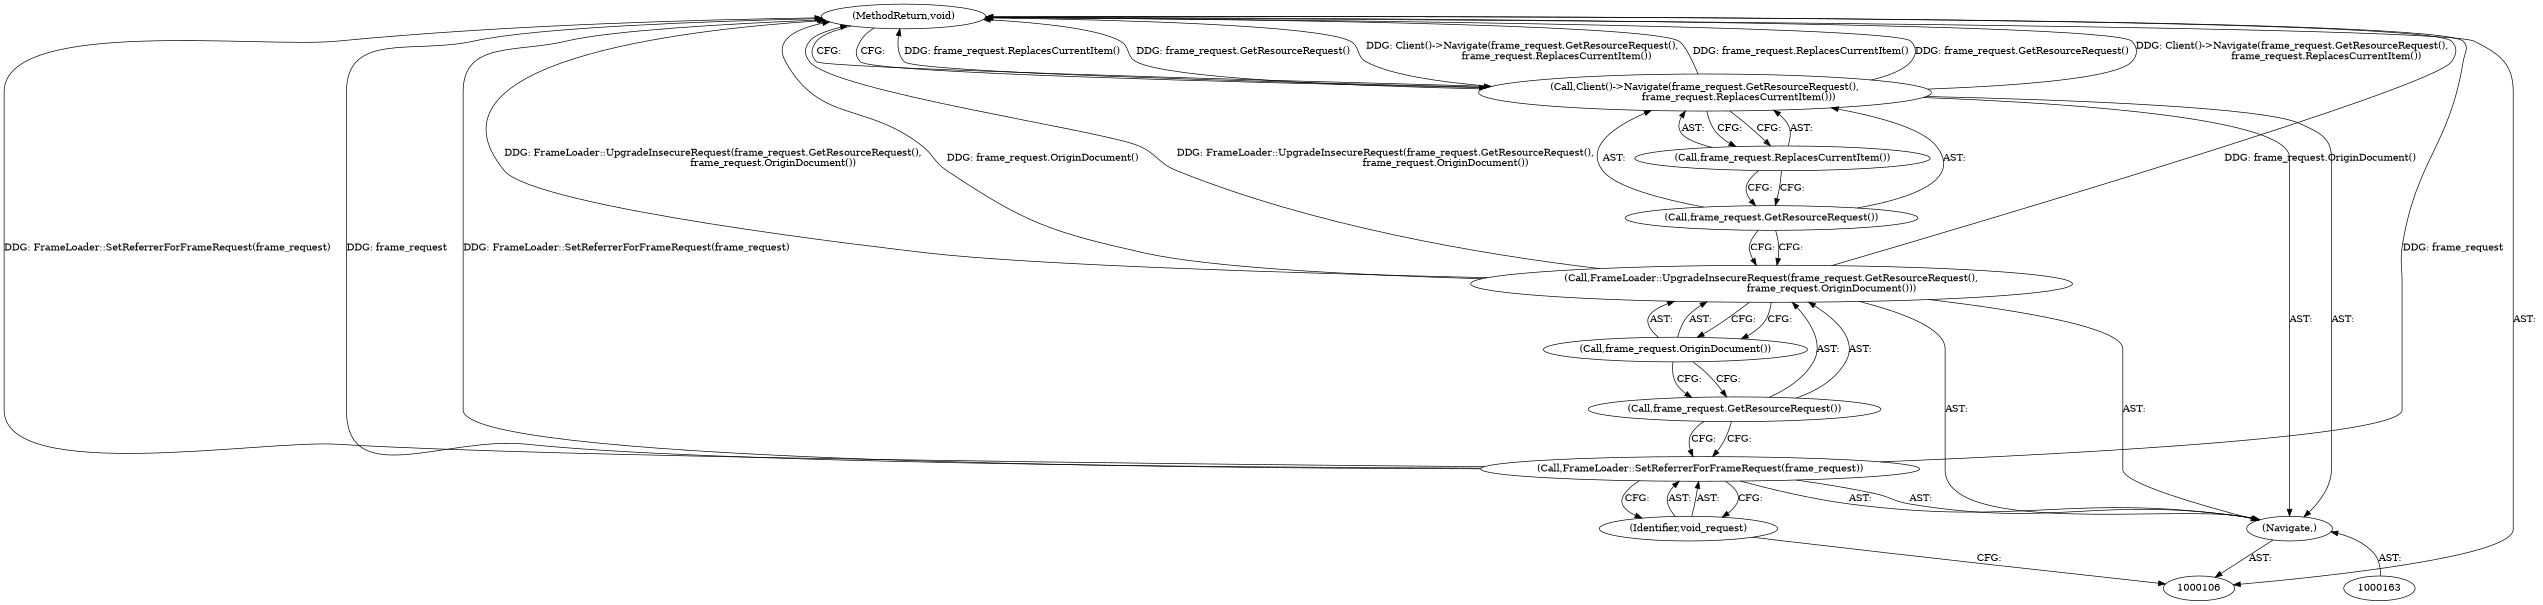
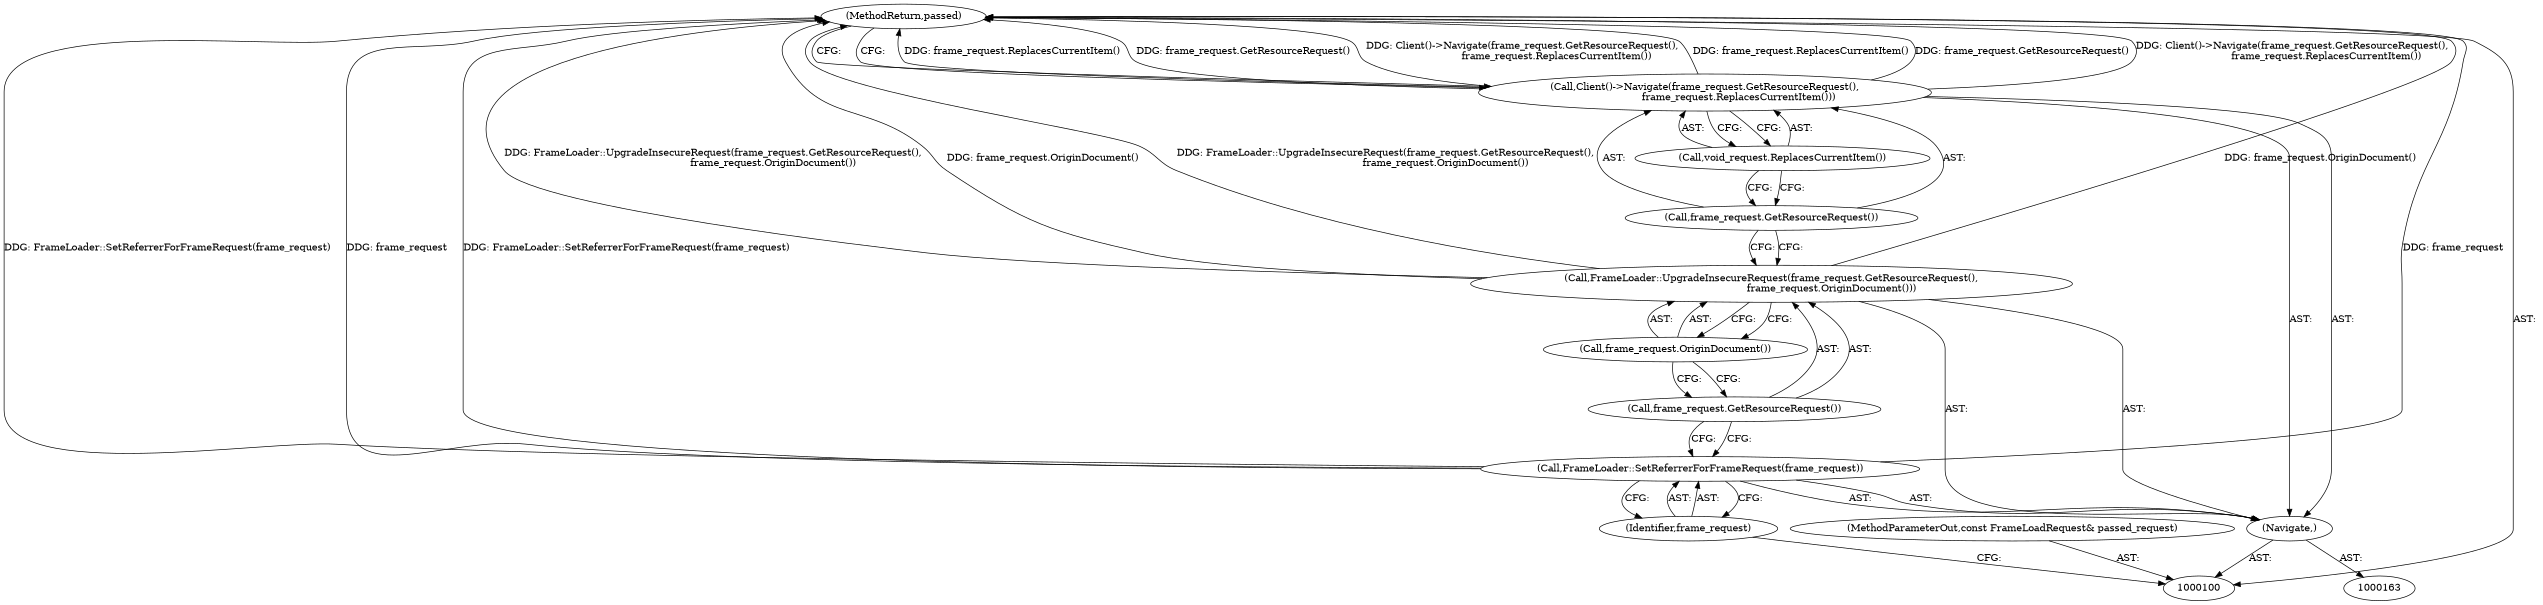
(904, 16) -> (904, 16)
(1783, 158) -> (1783, 158)
(1689, 529) -> (1689, 529)
none -> (2012, 529)
(2367, 547) -> (2332, 557)
(2199, 588) -> (2199, 588)
